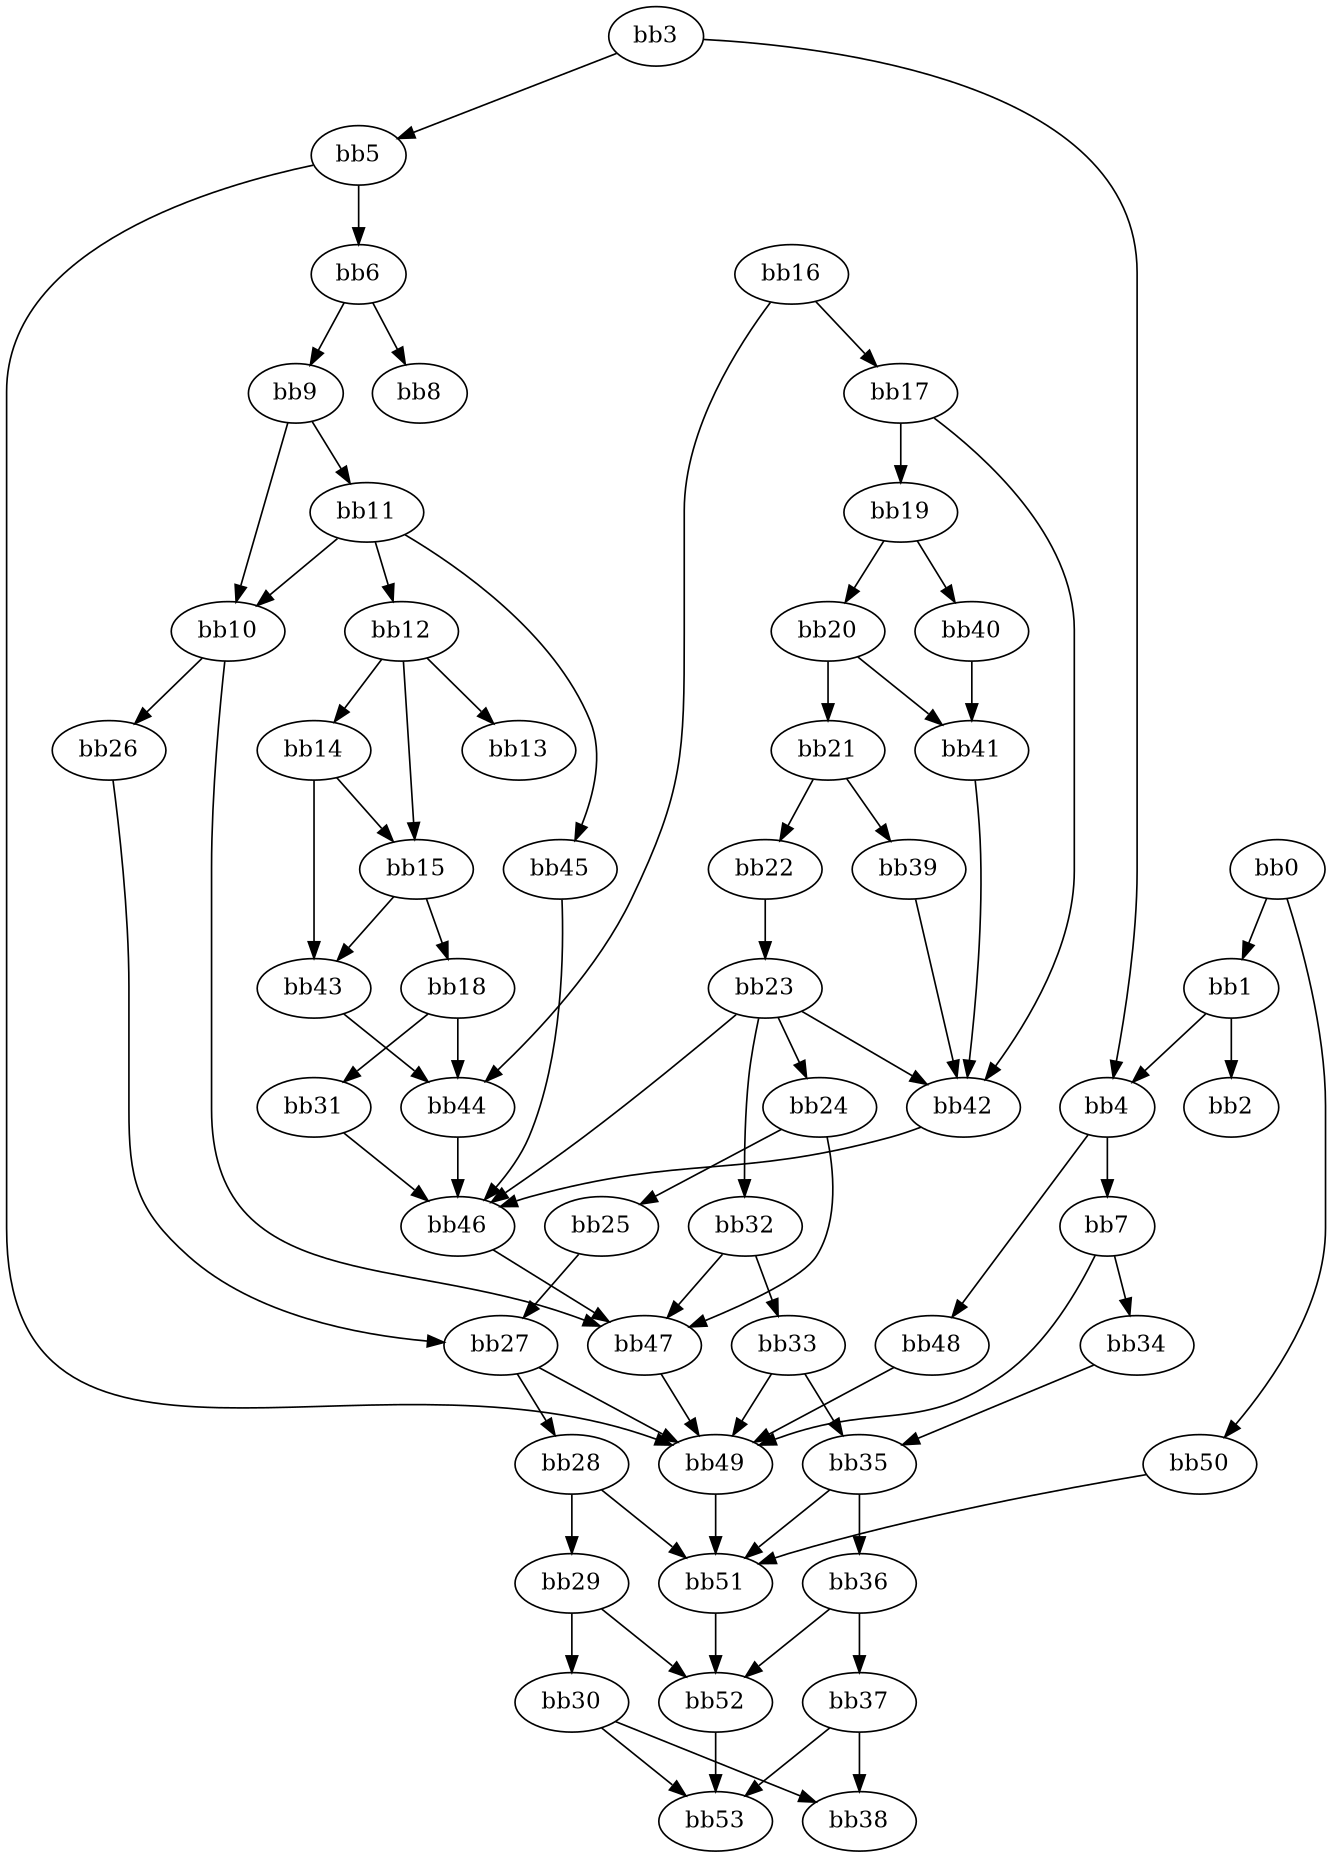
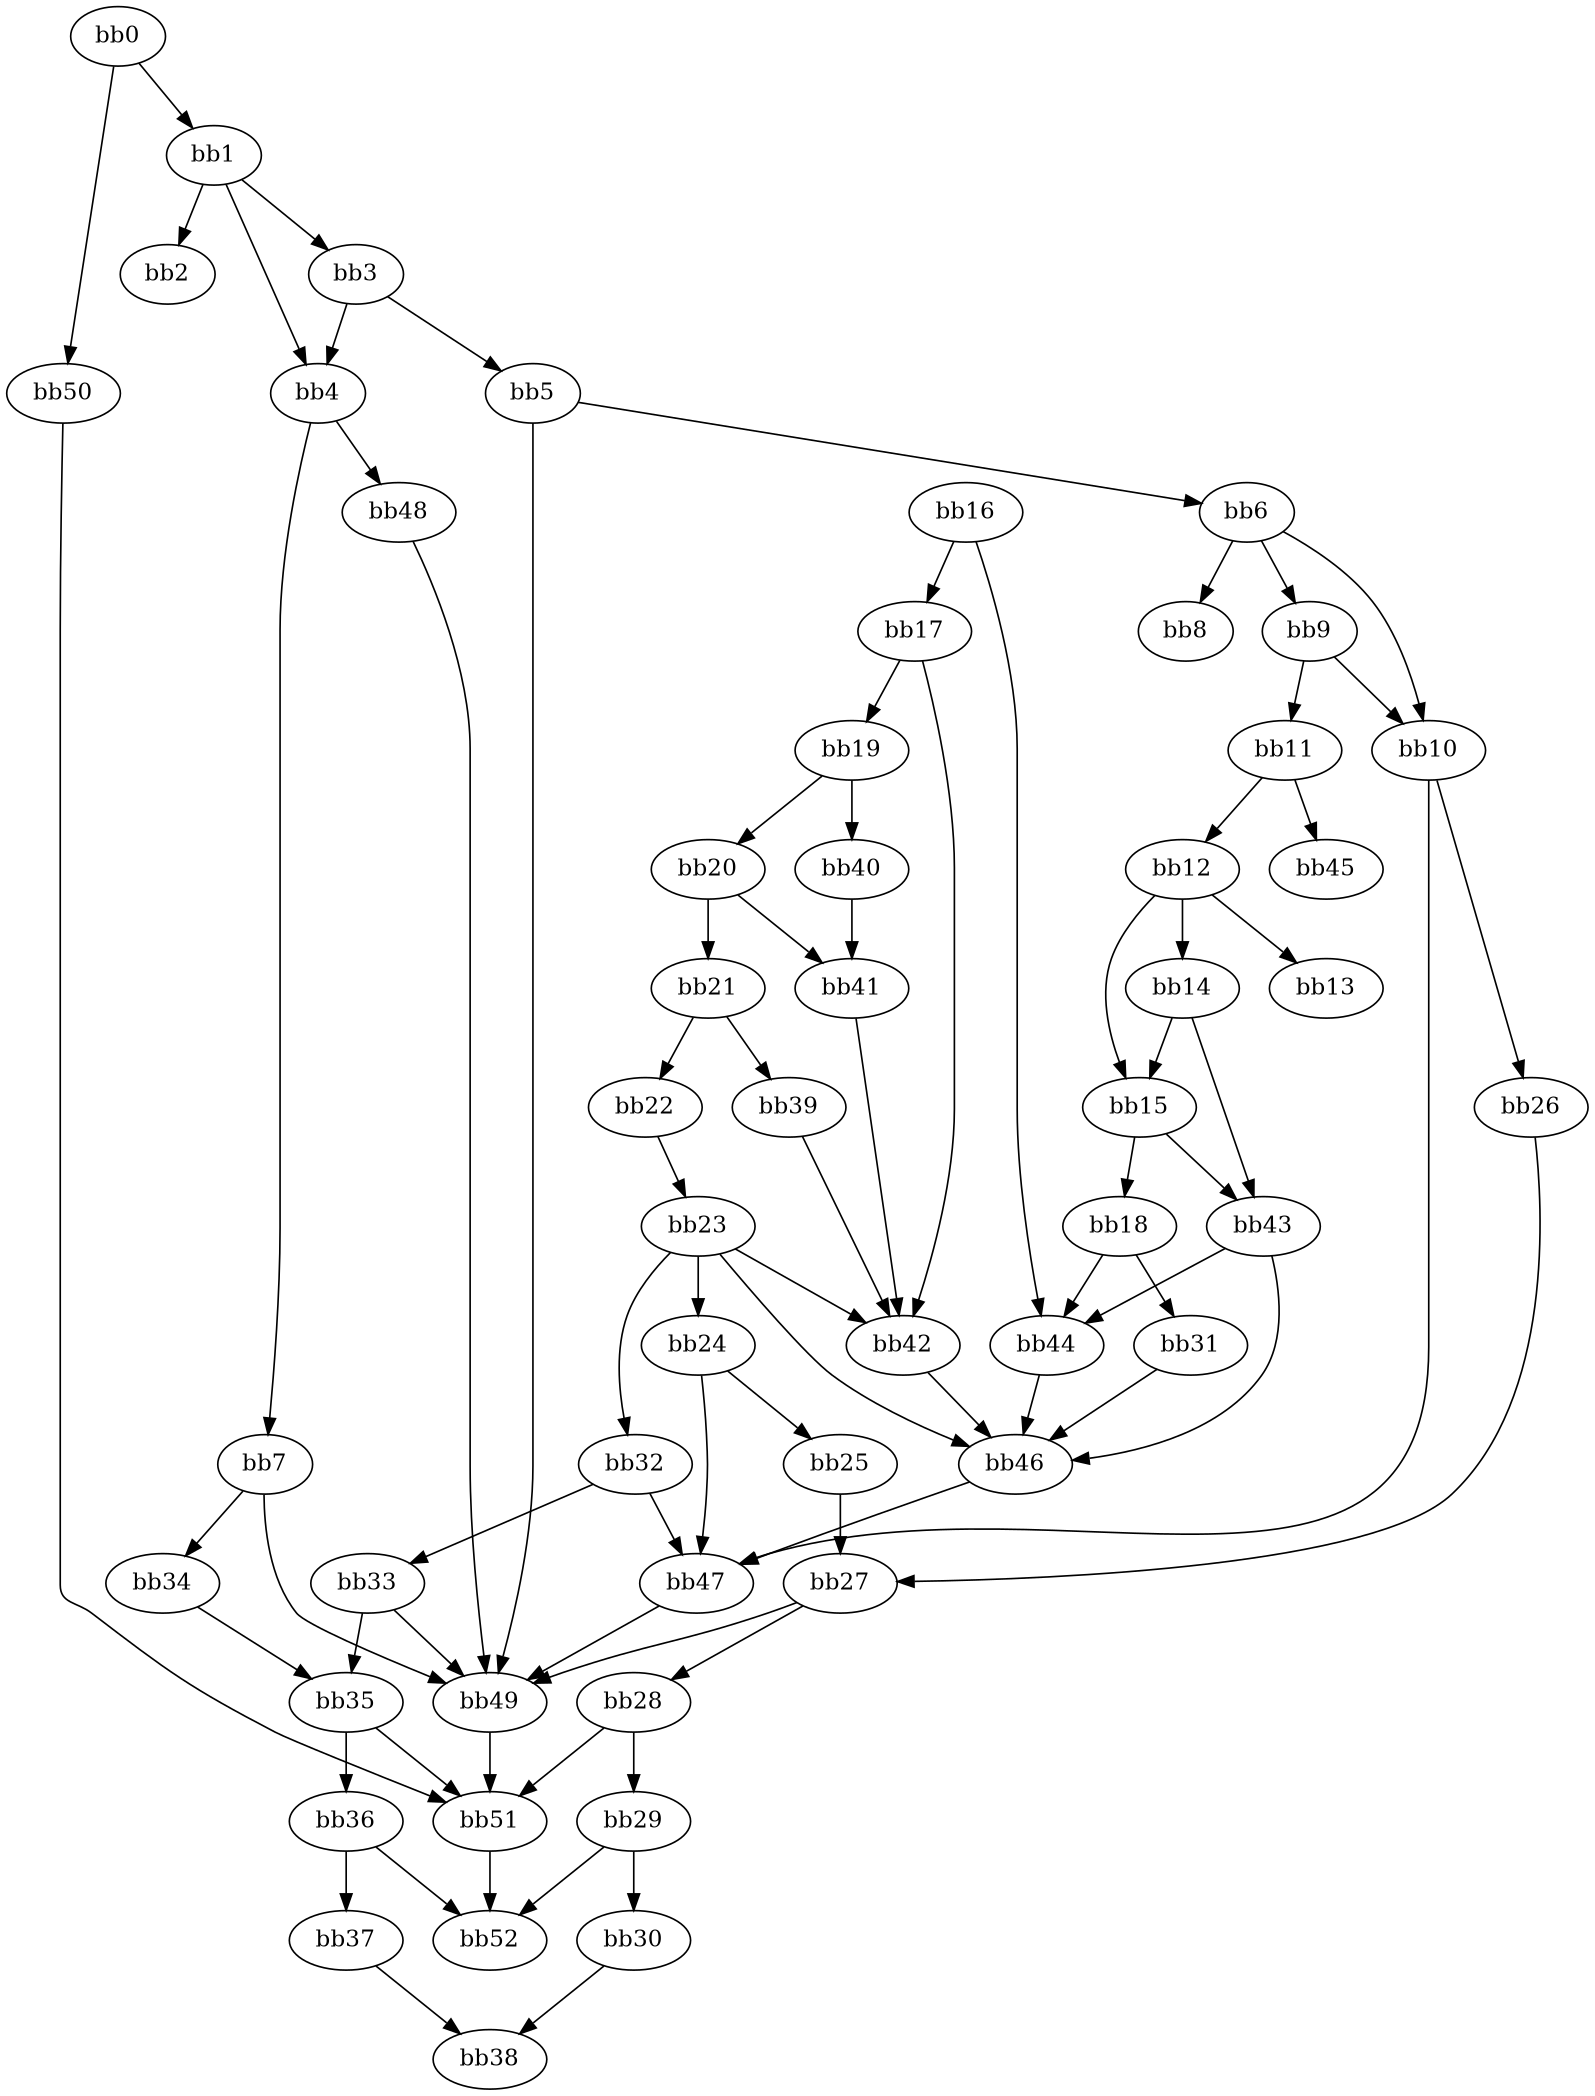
none -> (279, 210)
(304, 567) -> (1372, 601)
(553, 1050) -> (1237, 1402)
(716, 1821) -> none
